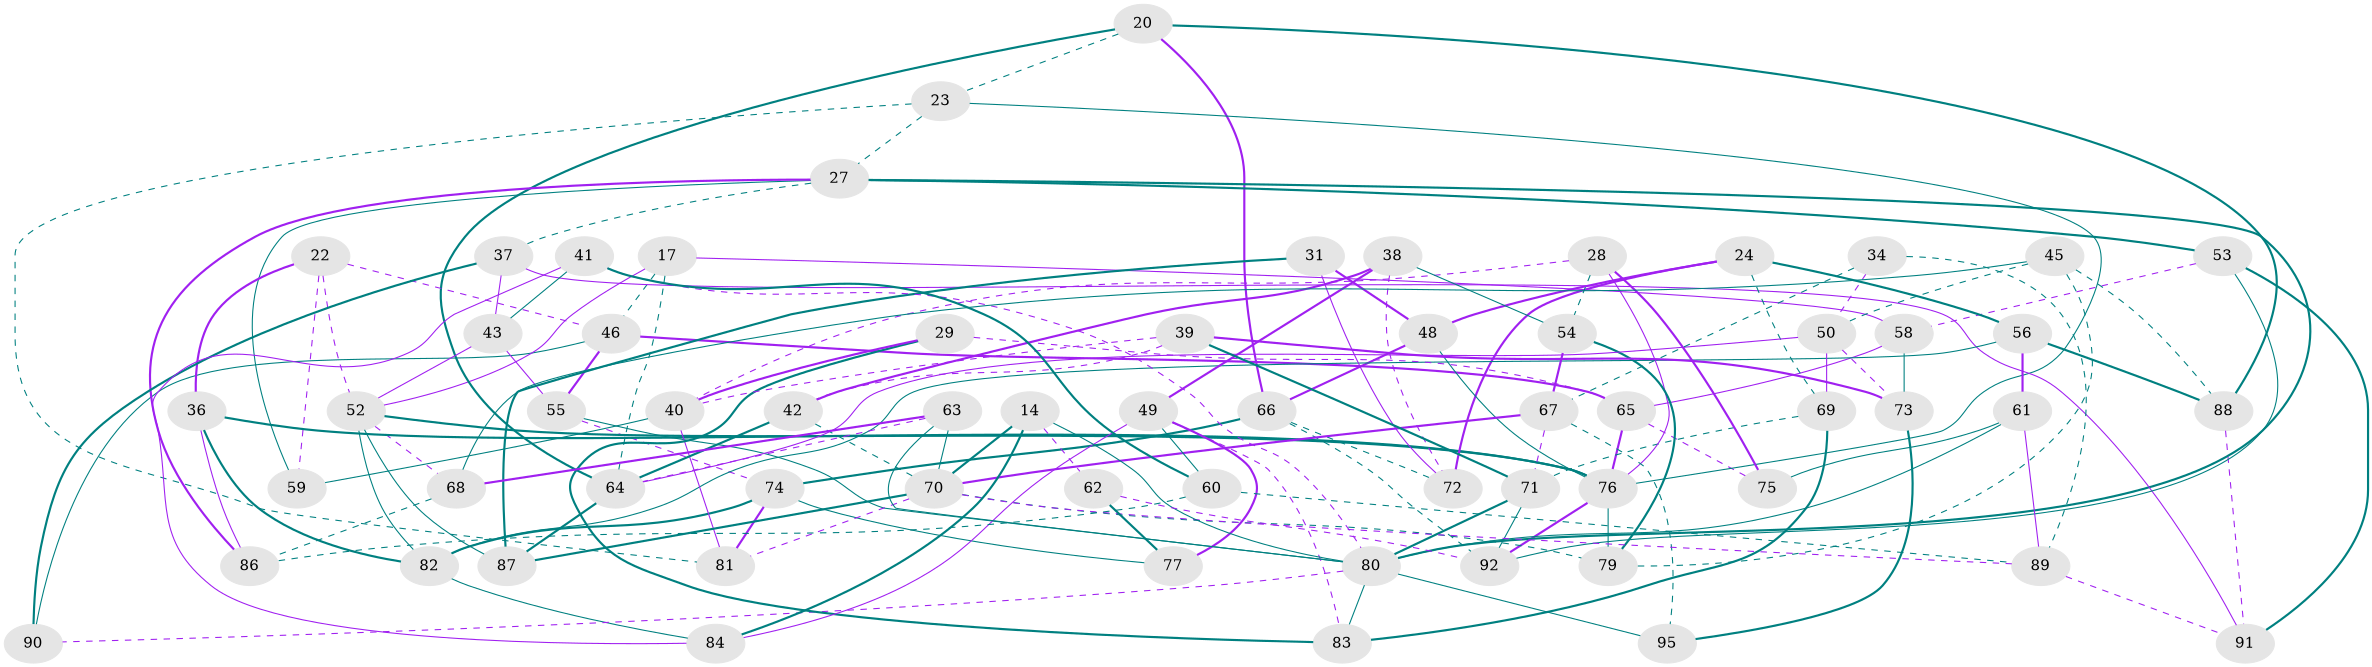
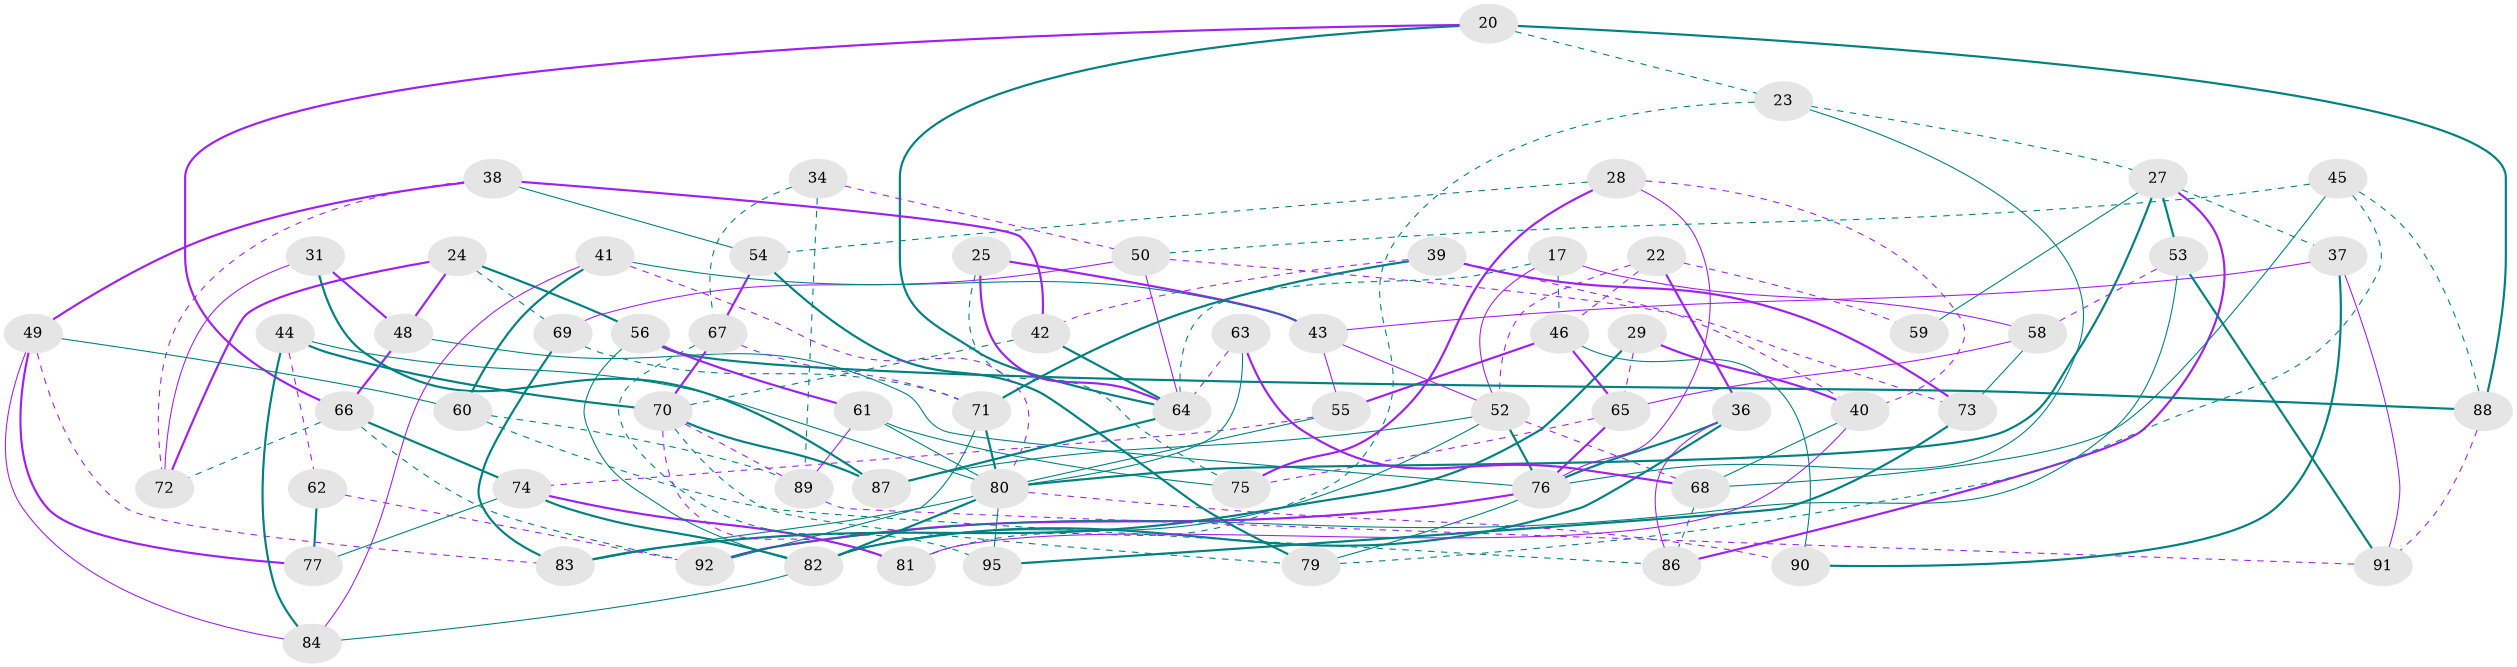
none -> (982, 256)
(1030, 411) -> (285, 334)
(943, 450) -> none
(487, 452) -> (1783, 449)
none -> (907, 528)
